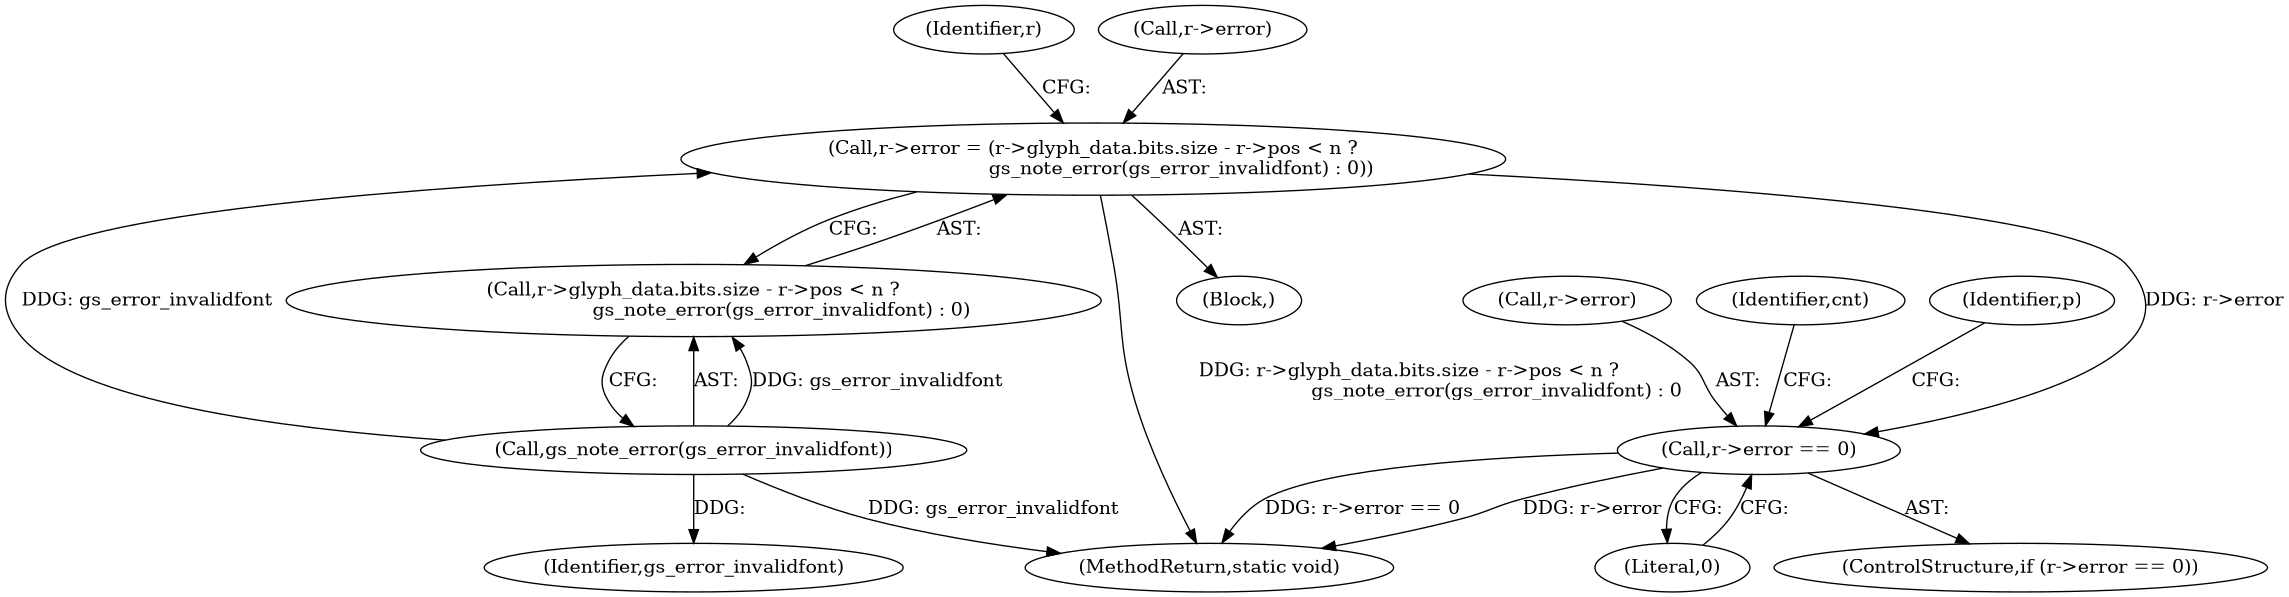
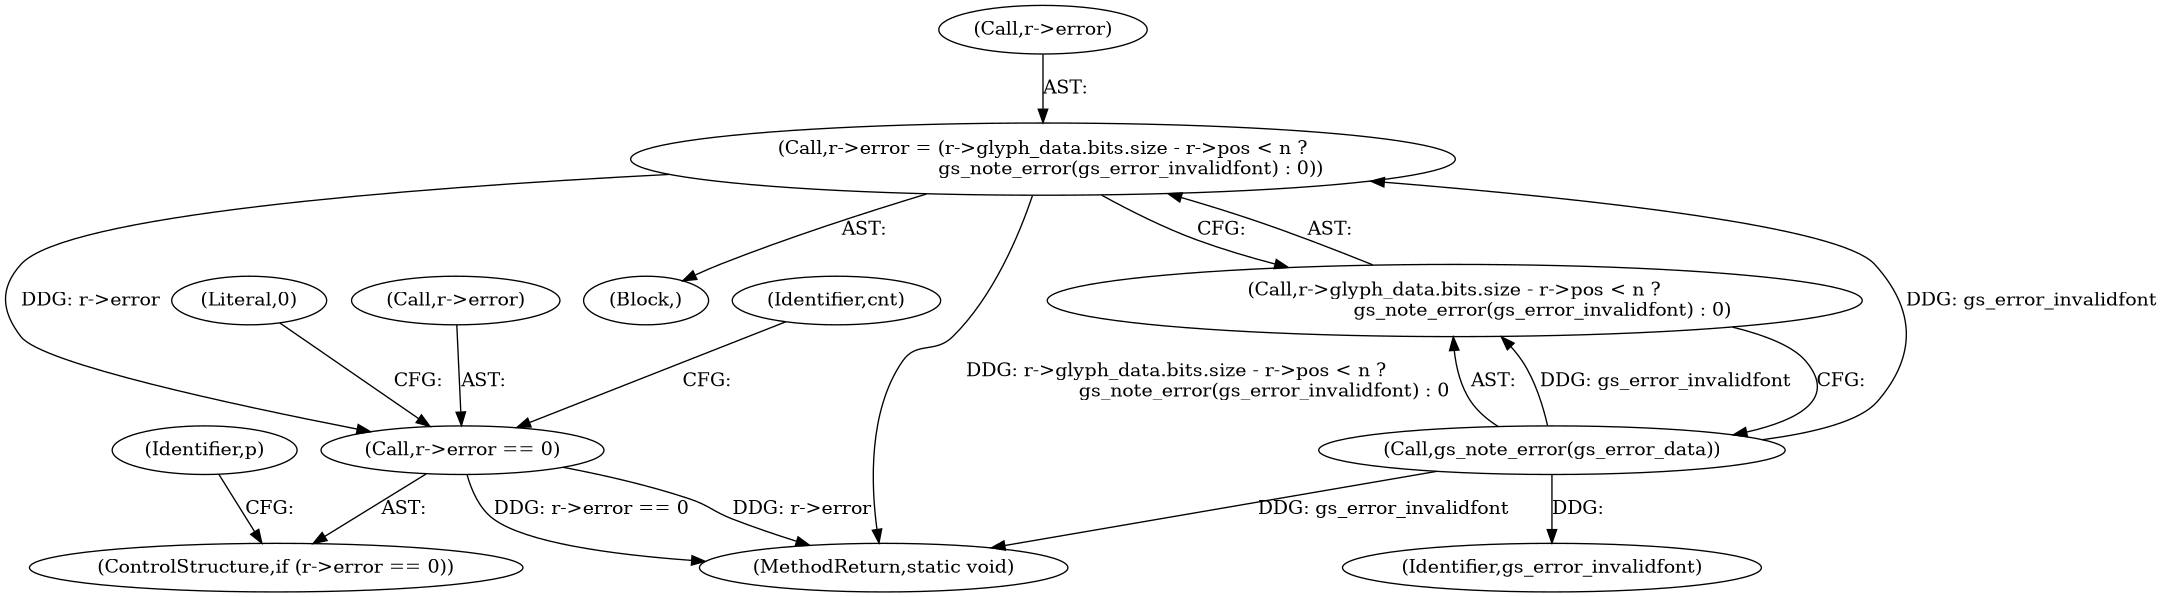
(984, 30) -> none
(1898, 372) -> (237, 503)
(694, 450) -> (1552, 450)
(1676, 496) -> none
